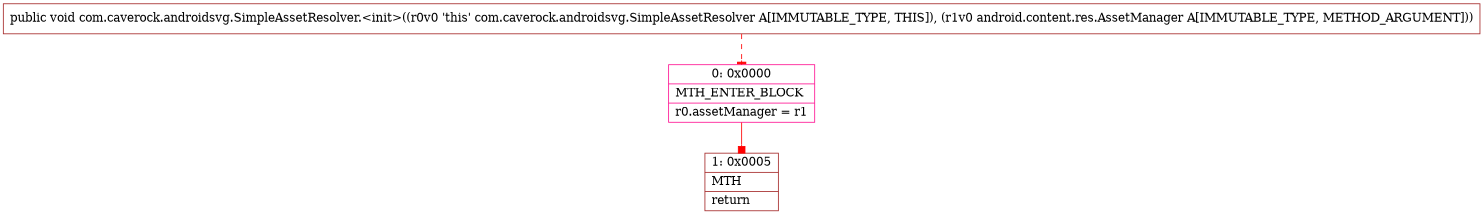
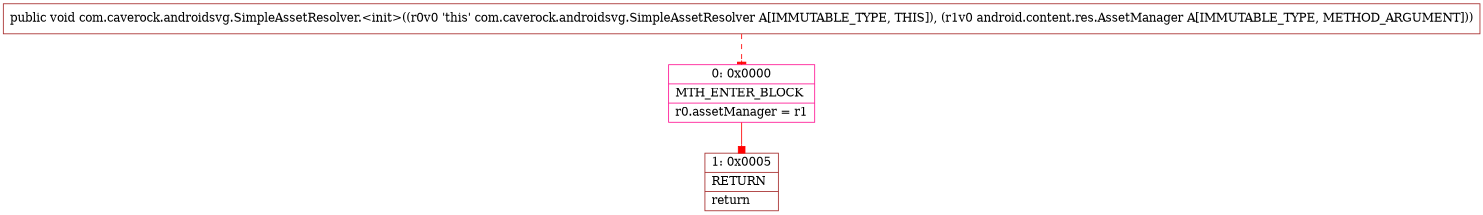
(727, 182) -> (739, 182)
